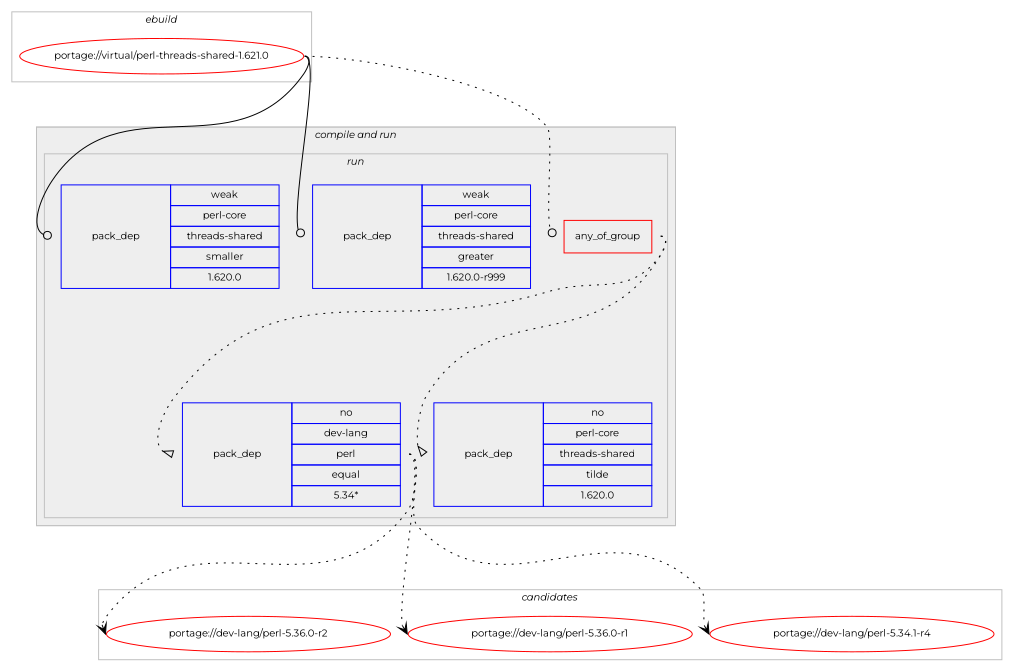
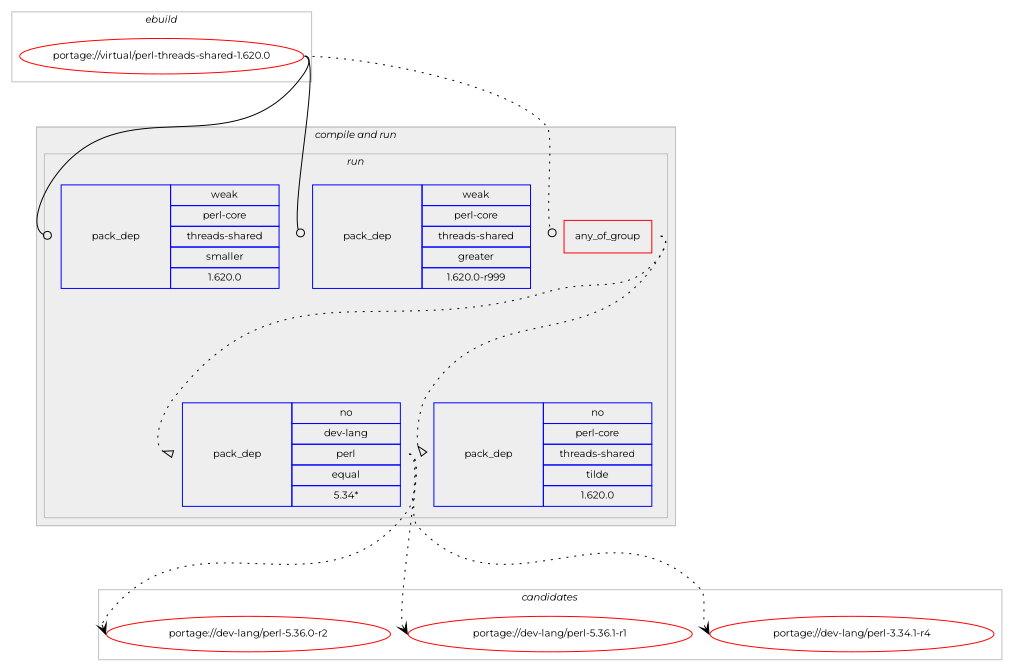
(162, 56) -> (162, 56)
(550, 634) -> (550, 634)
(852, 634) -> (852, 634)
